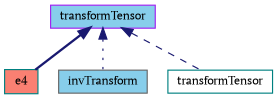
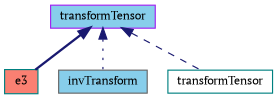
(21, 82) -> (21, 82)
